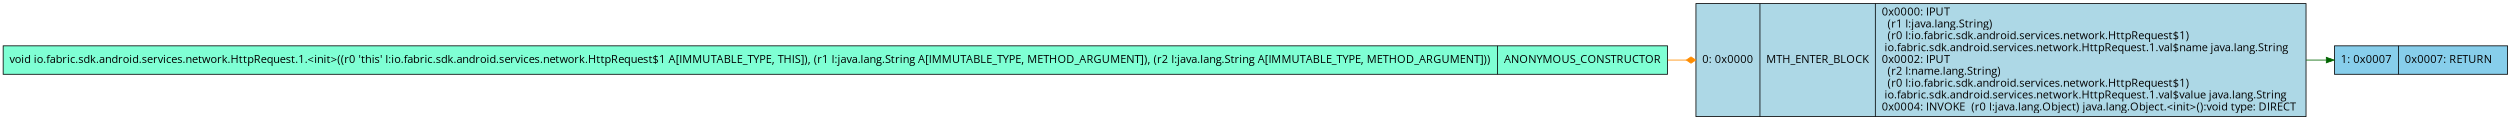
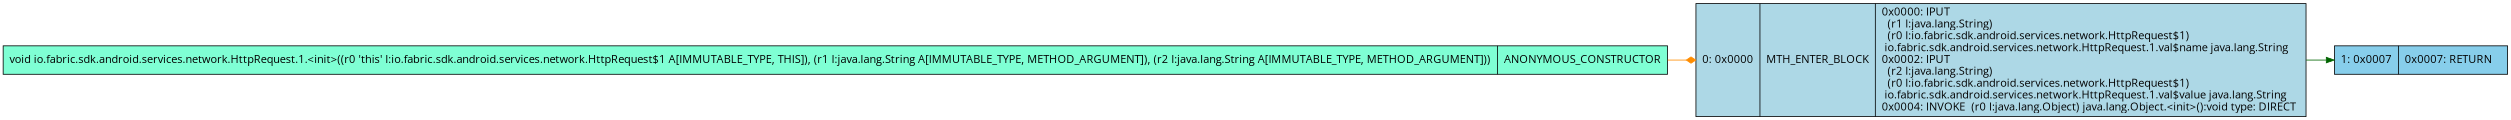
(1941, 72) -> (1937, 72)
